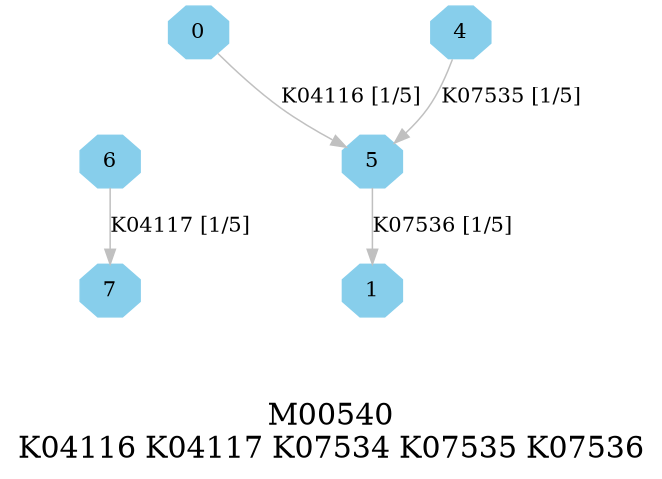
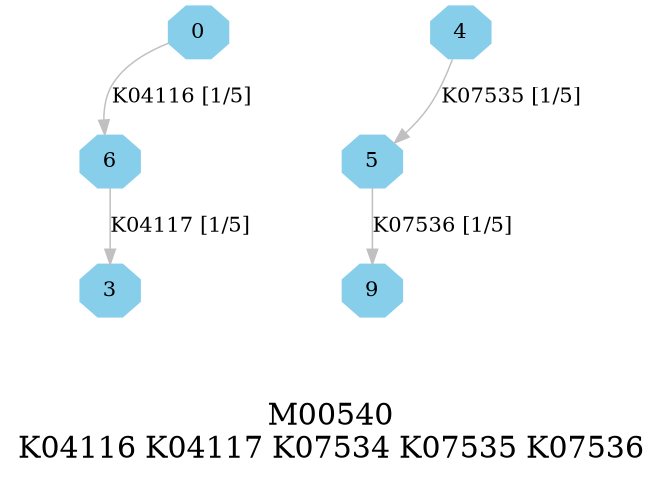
(272, 101) -> (123, 71)
(110, 291) -> (110, 291)
(372, 291) -> (372, 291)
